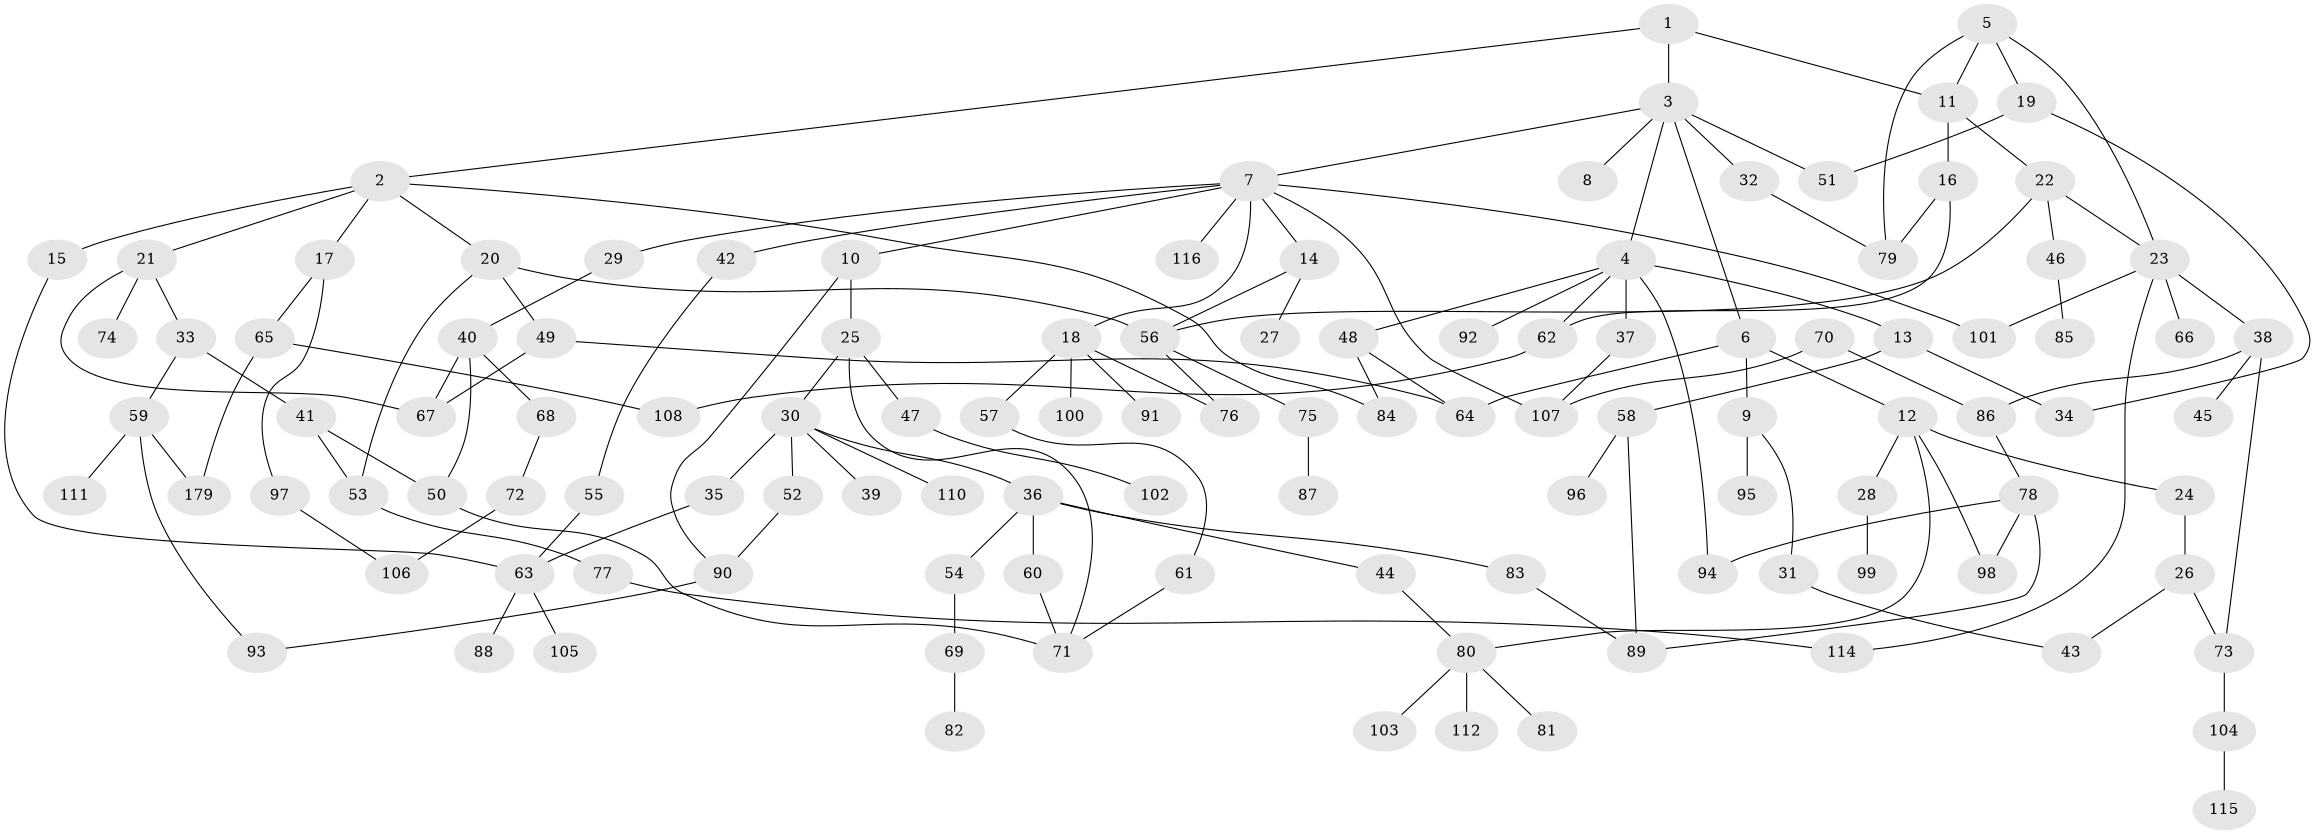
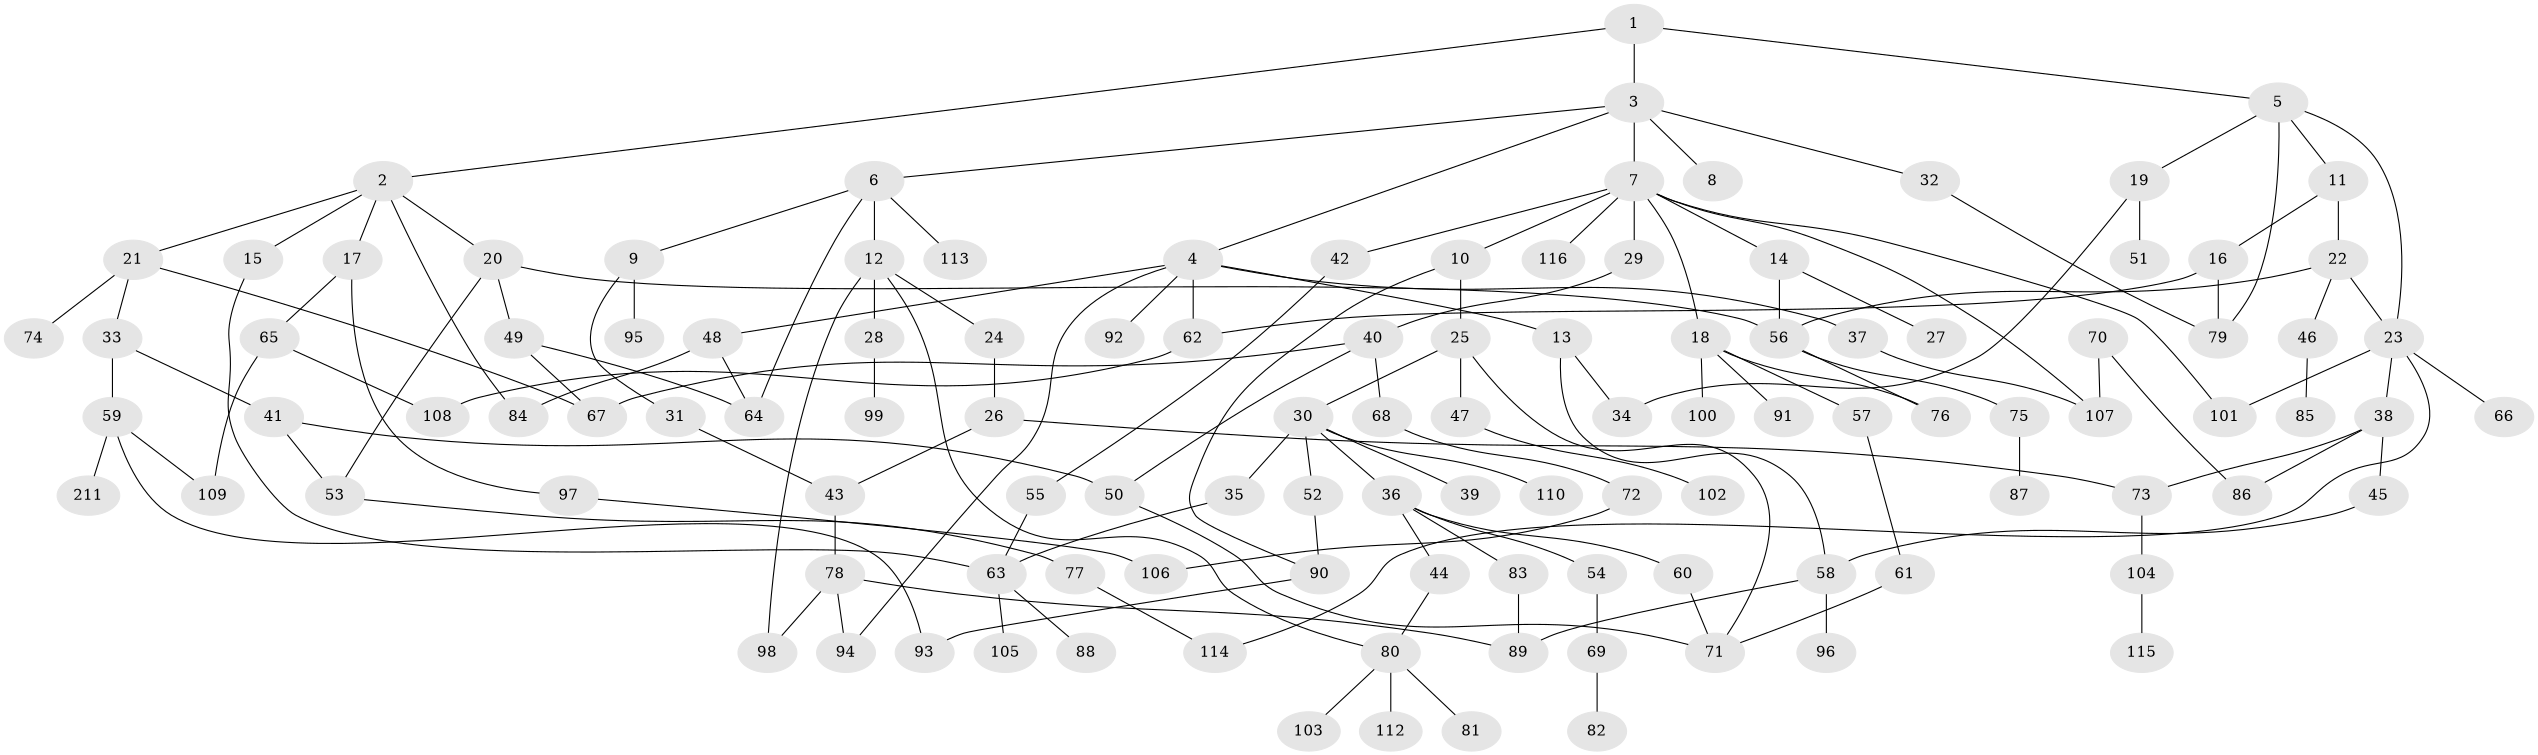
(1808, 63) -> (1956, 63)
(1748, 142) -> none
none -> (955, 260)
(2012, 464) -> (835, 533)
(75, 496) -> (88, 496)
(199, 496) -> (213, 496)
none -> (2101, 532)
